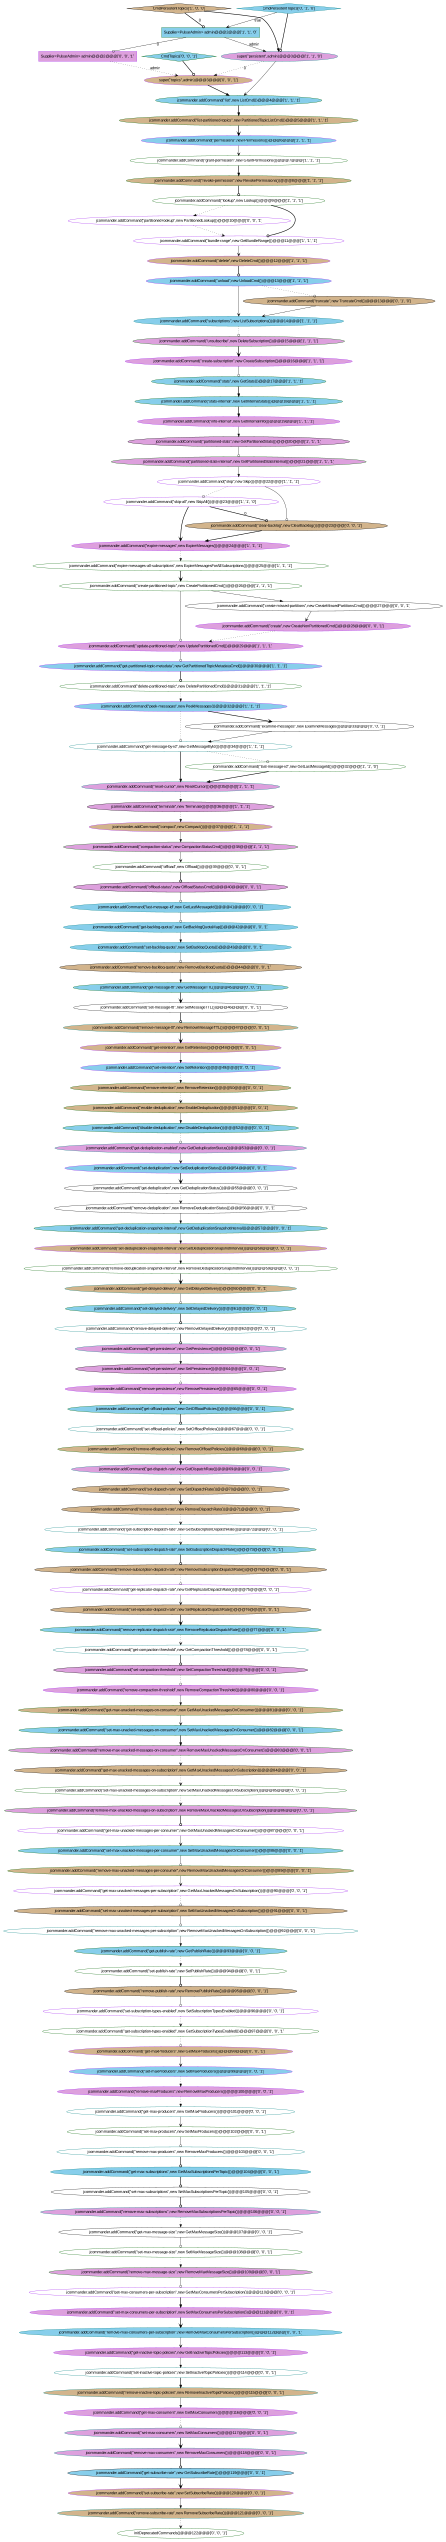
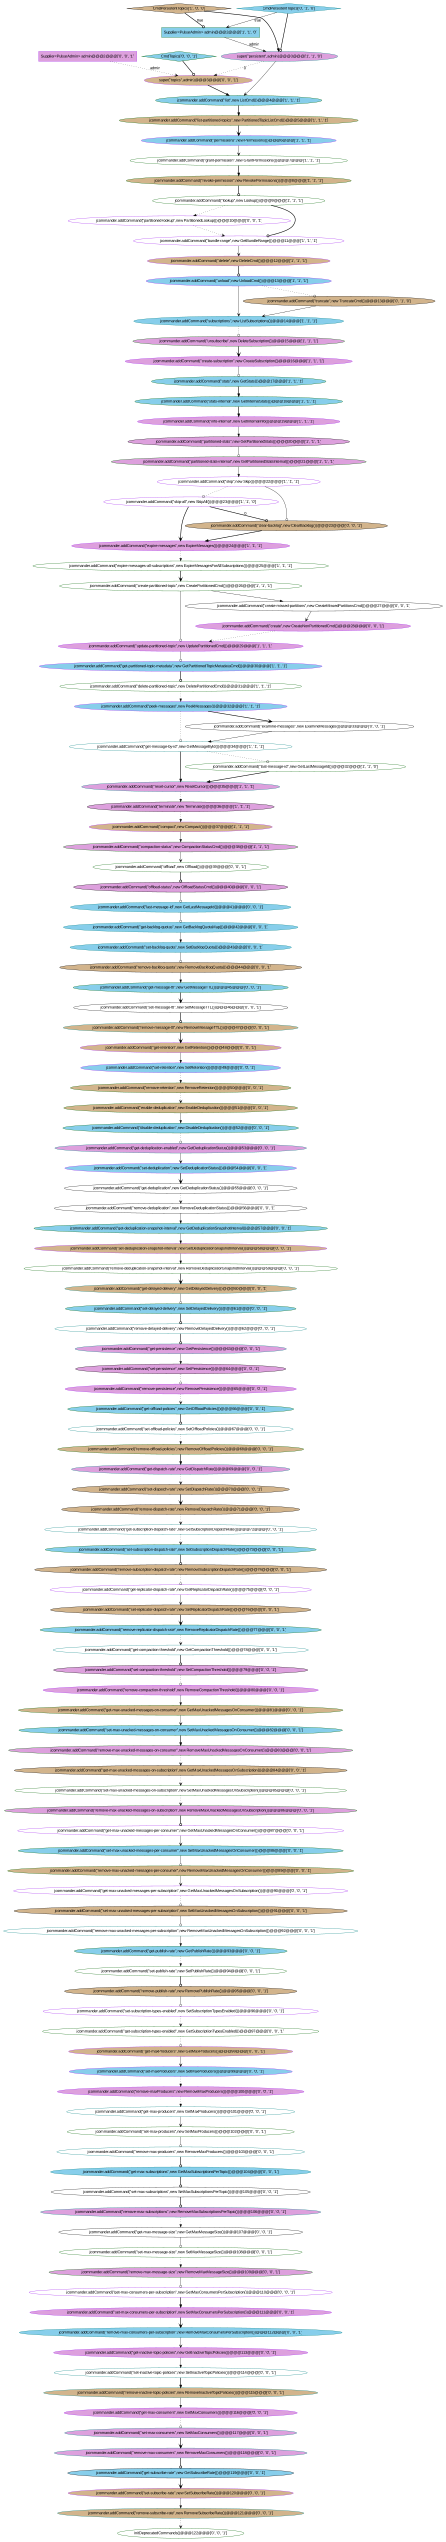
(200, 20) -> (200, 20)
(150, 44) -> none
